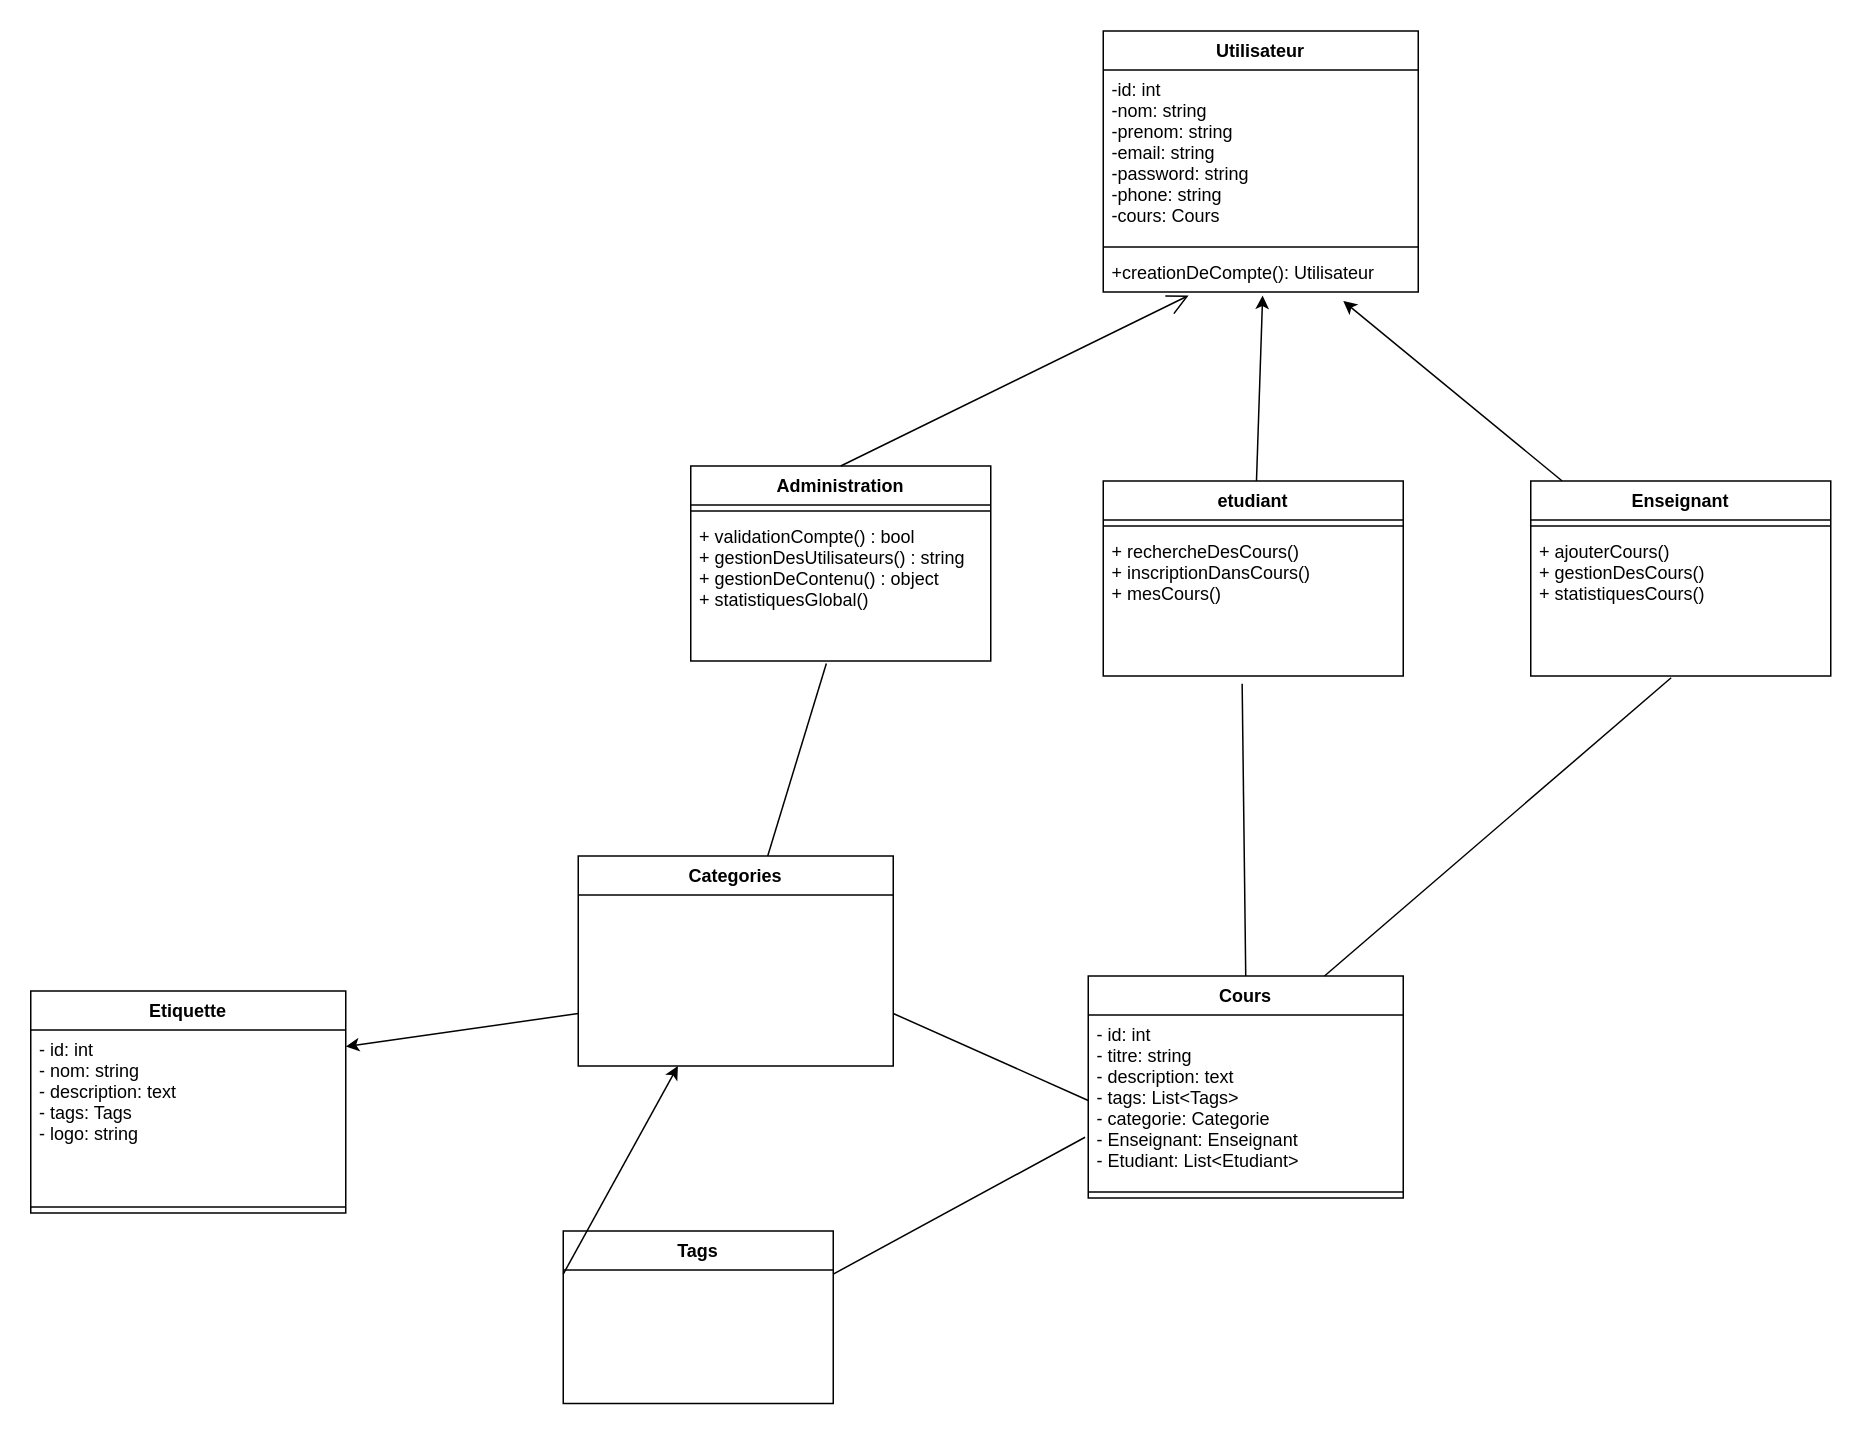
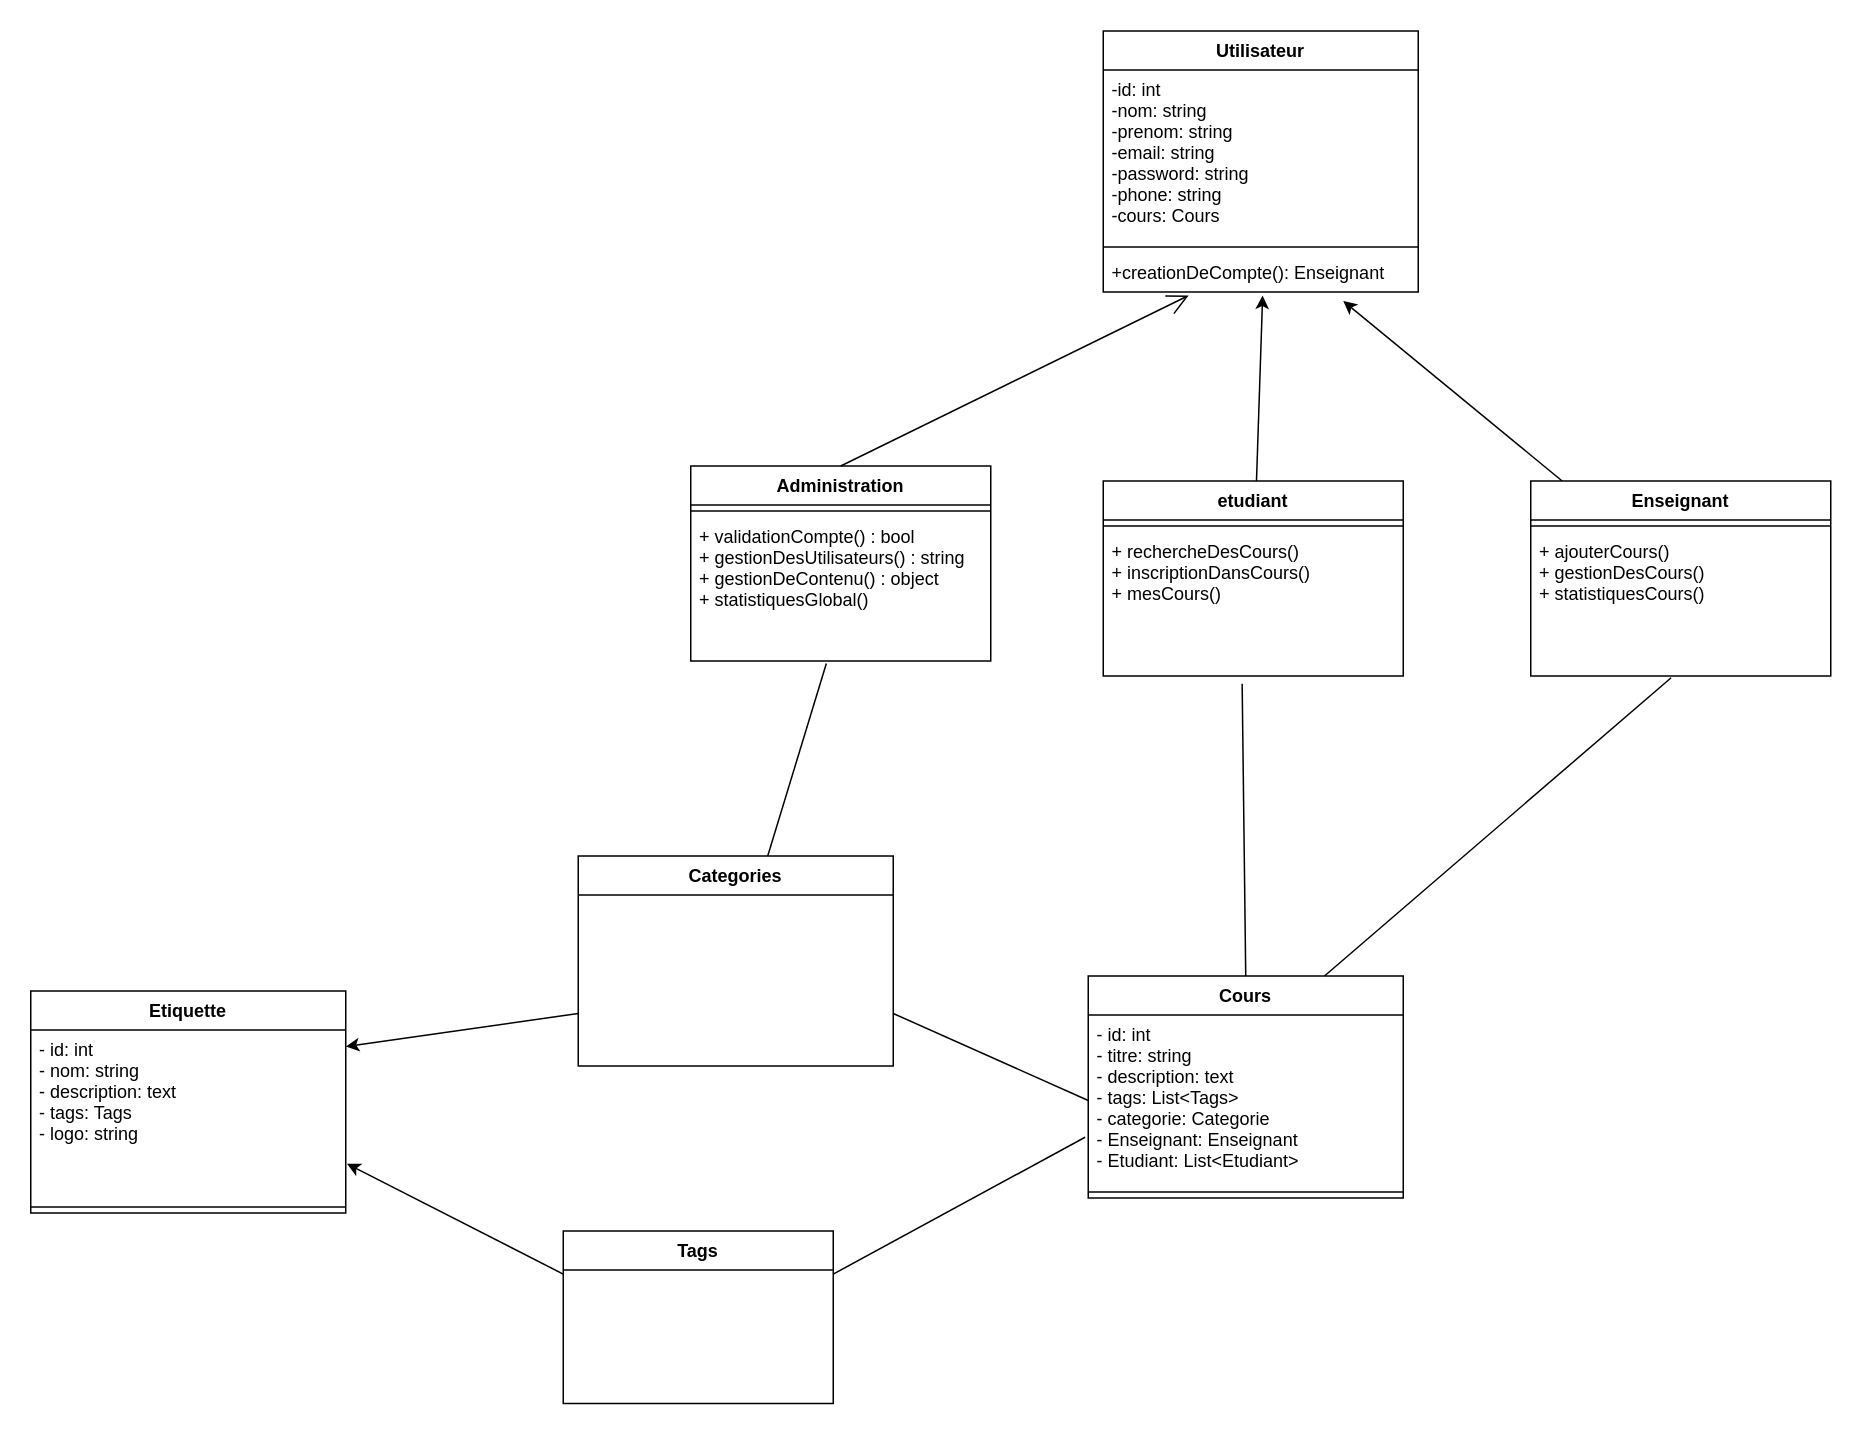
(1259, 273) -> (1258, 273)
(619, 1172) -> (459, 1221)
